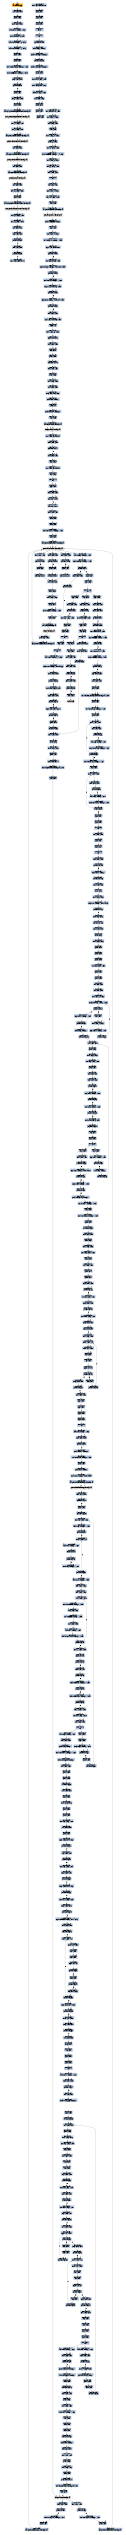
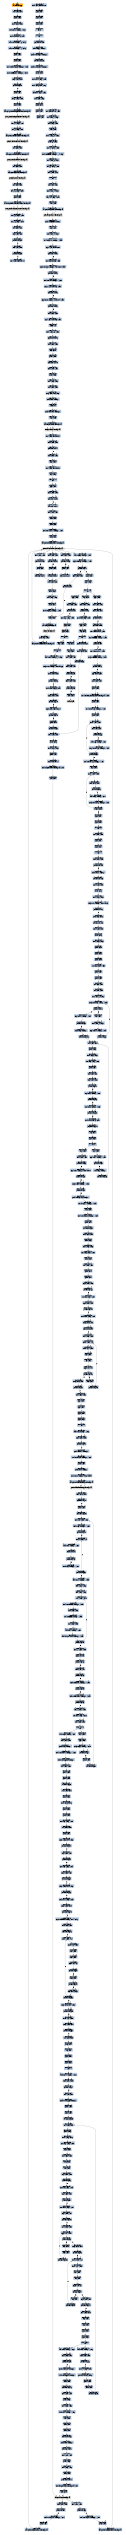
none -> (68, 2106)
